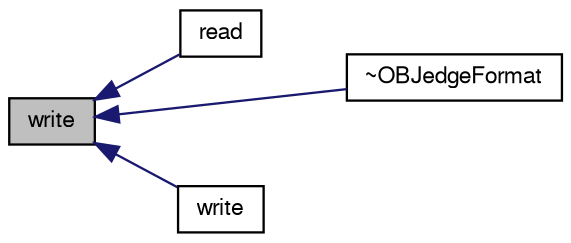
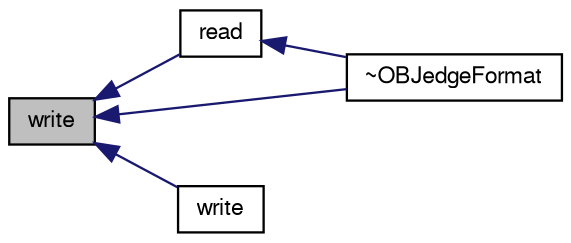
none -> (315, 51)
